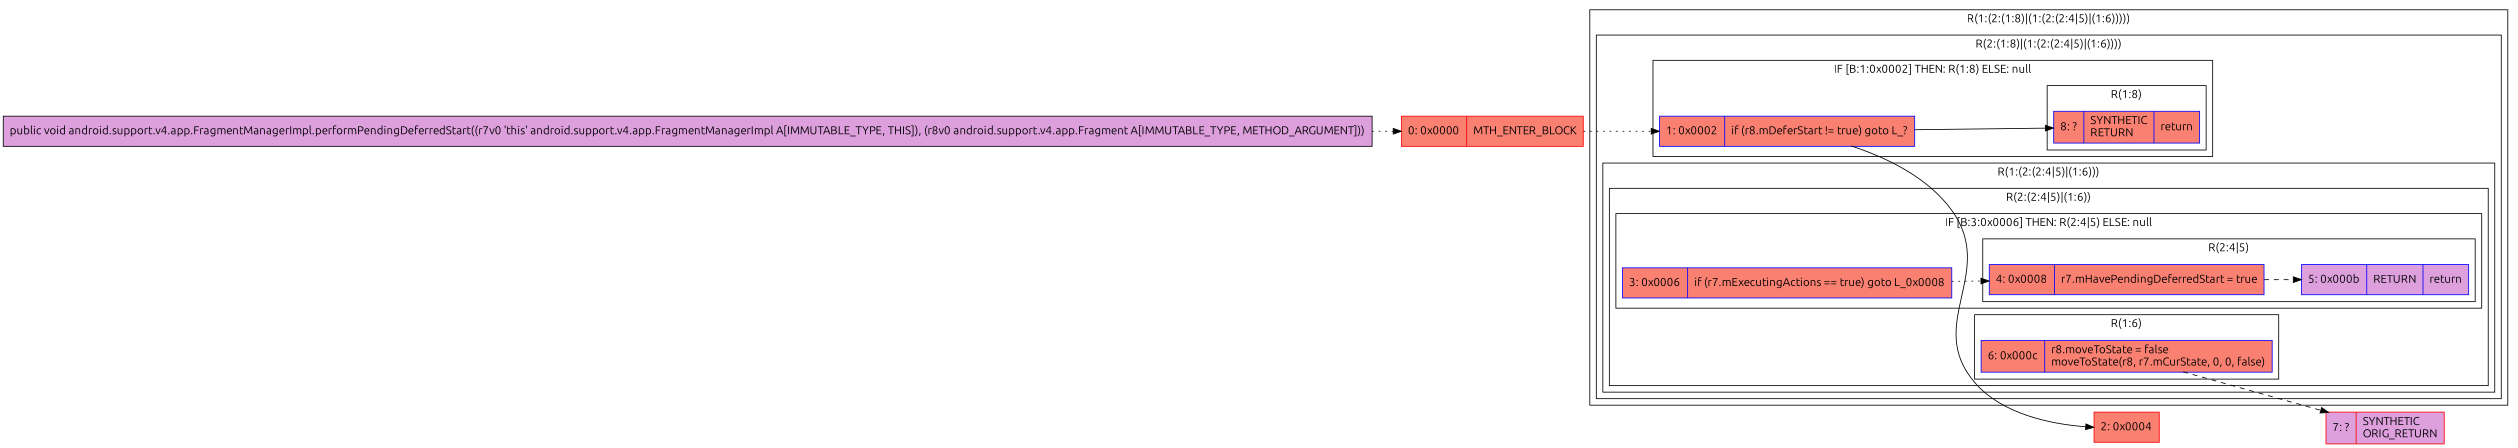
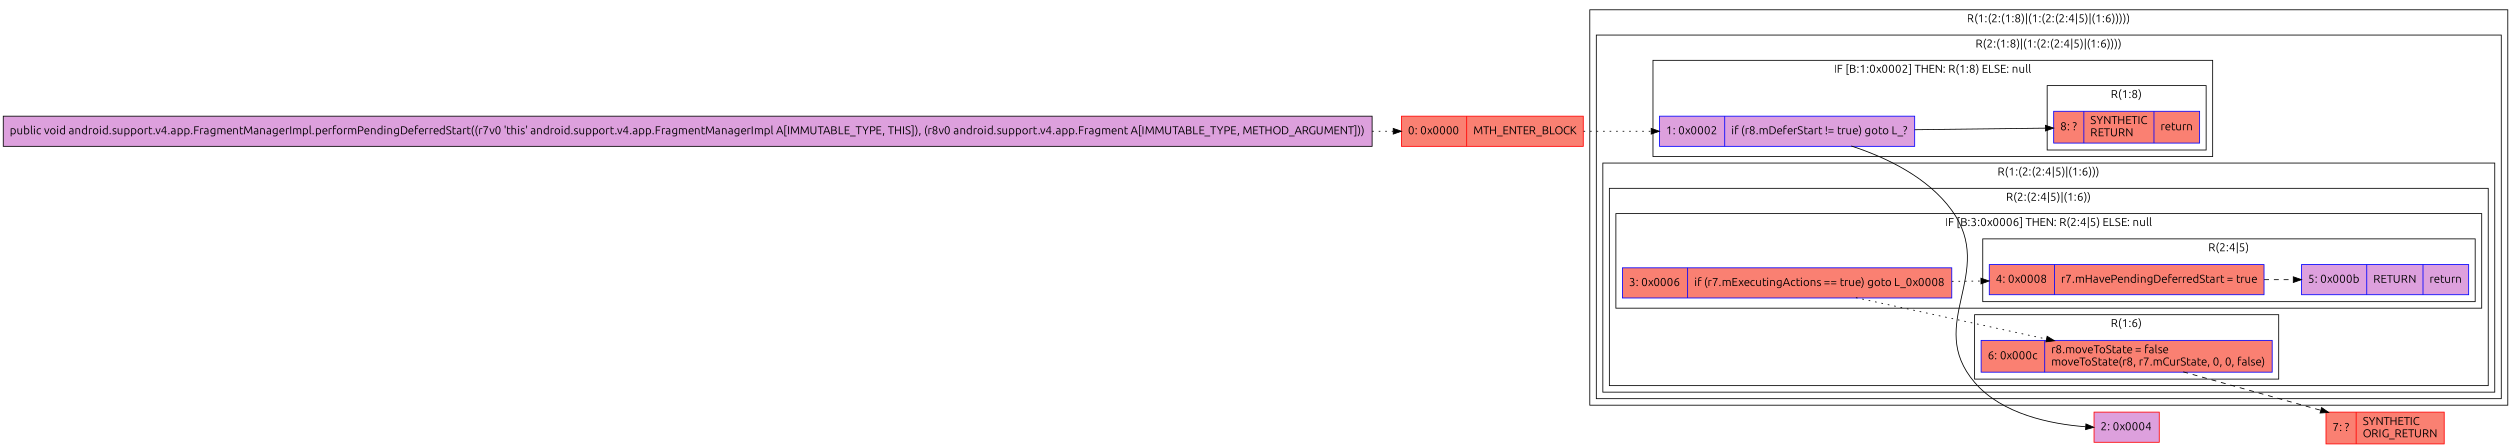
(1787, 131) -> (1787, 131)
none -> (1951, 318)
(2127, 427) -> (2127, 427)
(2385, 428) -> (2385, 428)
